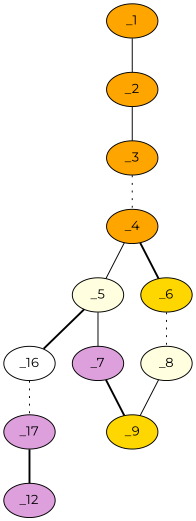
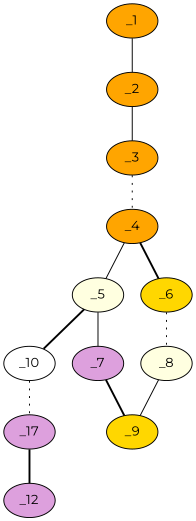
(29, 363) -> (29, 363)
